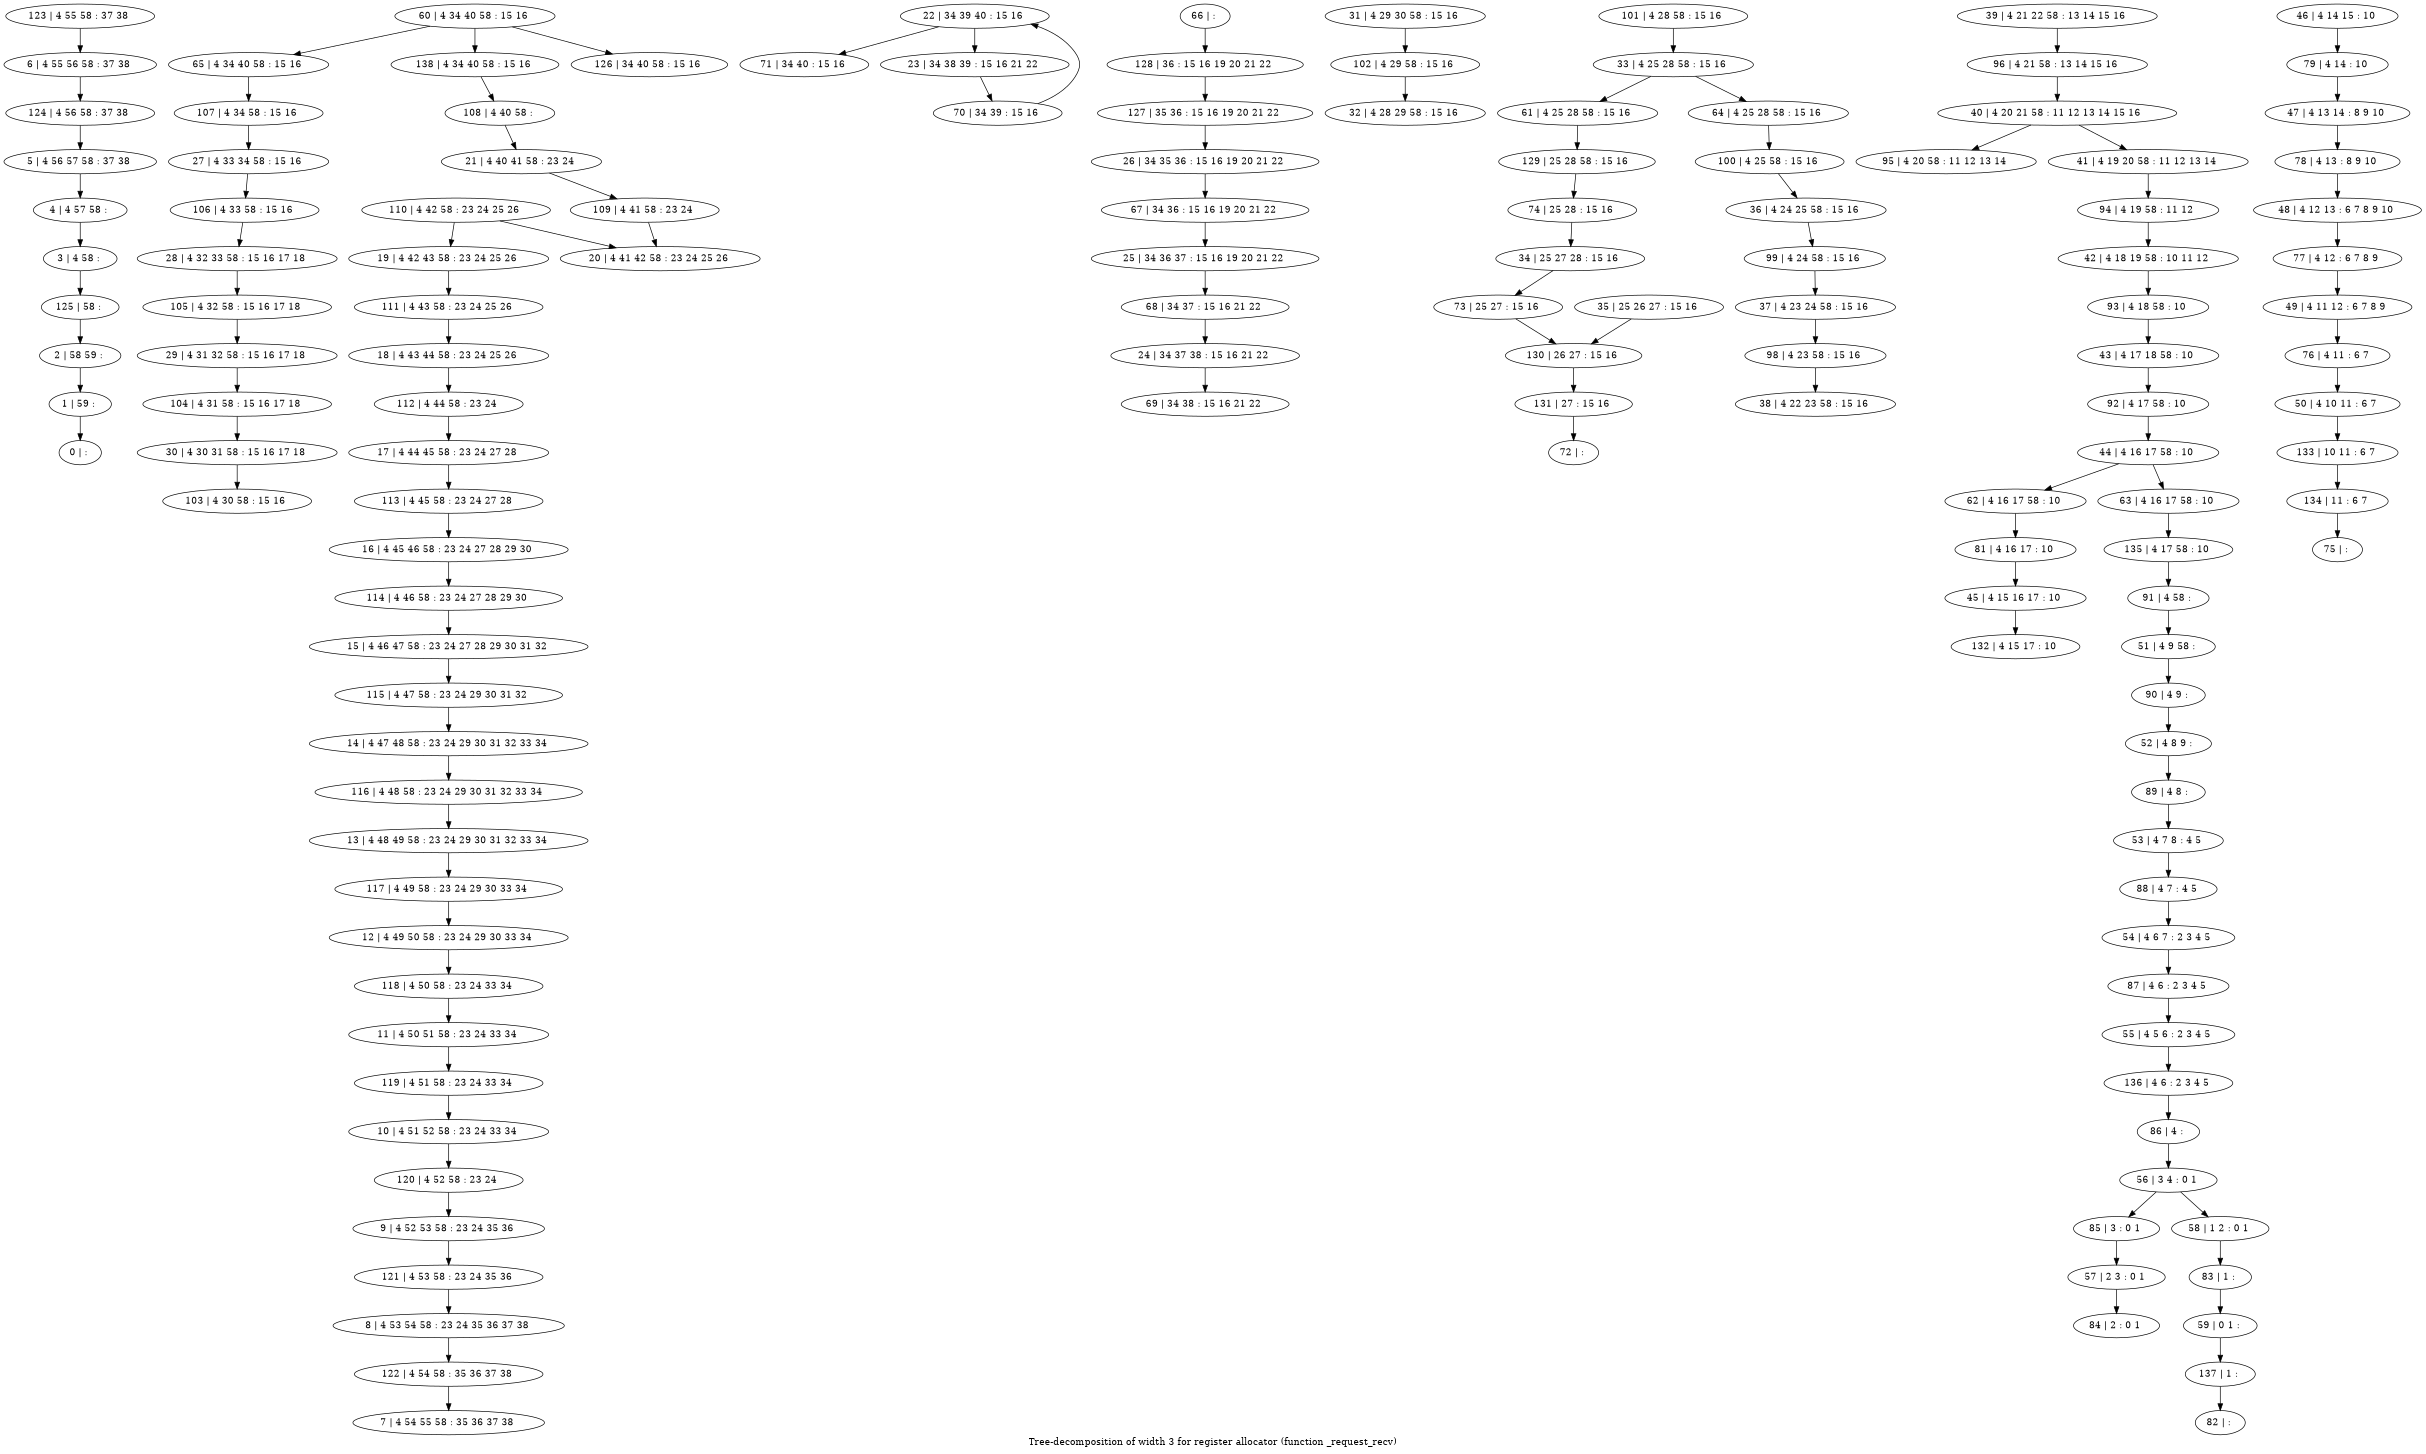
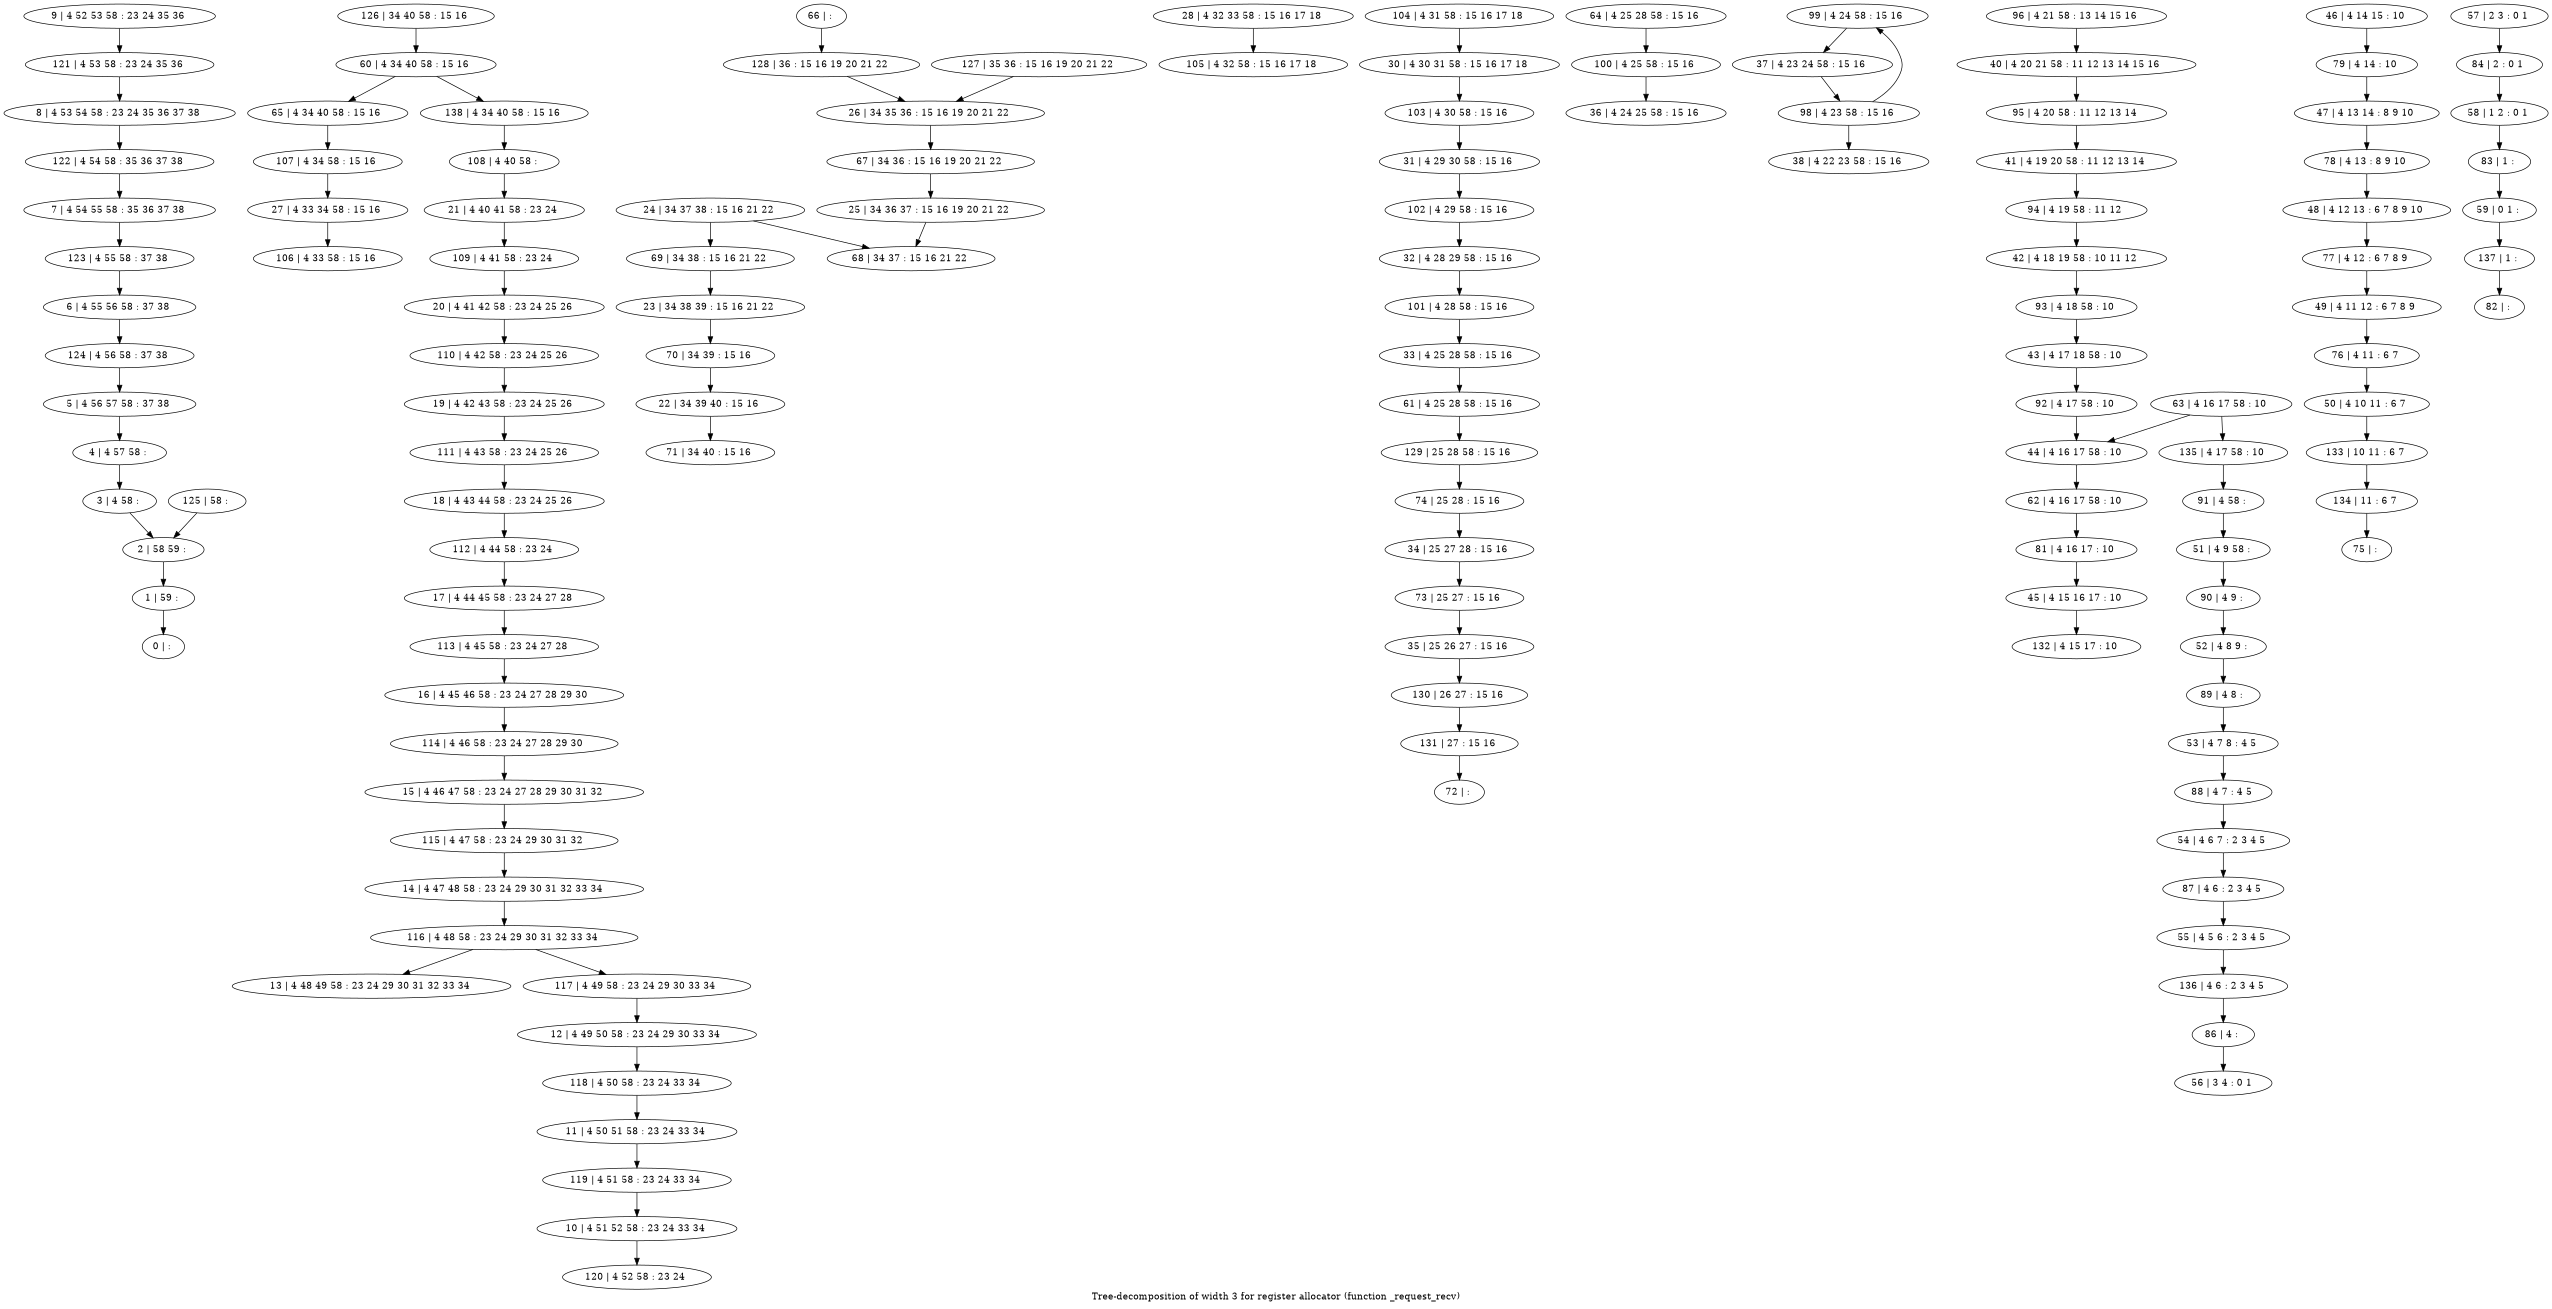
(2057, 16) -> none
(975, 37) -> (710, 280)
(559, 40) -> (416, 37)
(1205, 86) -> (873, 88)
(1718, 87) -> none
none -> (1459, 134)
(2100, 136) -> (2076, 134)
none -> (120, 231)
(241, 231) -> none
(1810, 231) -> (1902, 70)
(555, 234) -> (504, 328)
(80, 280) -> (139, 523)
none -> (1459, 280)
(1205, 328) -> (808, 234)
(1533, 330) -> (1459, 619)
(237, 356) -> none
(2157, 474) -> (2152, 427)
(449, 862) -> (568, 961)
(449, 1201) -> none
(2192, 1202) -> (2500, 86)
(2117, 1229) -> none
